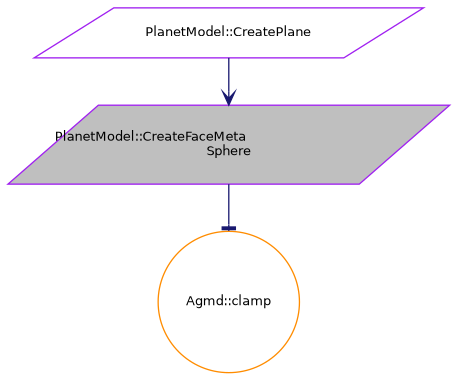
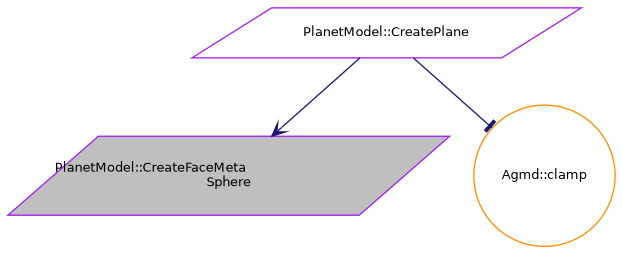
(229, 204) -> (450, 91)
